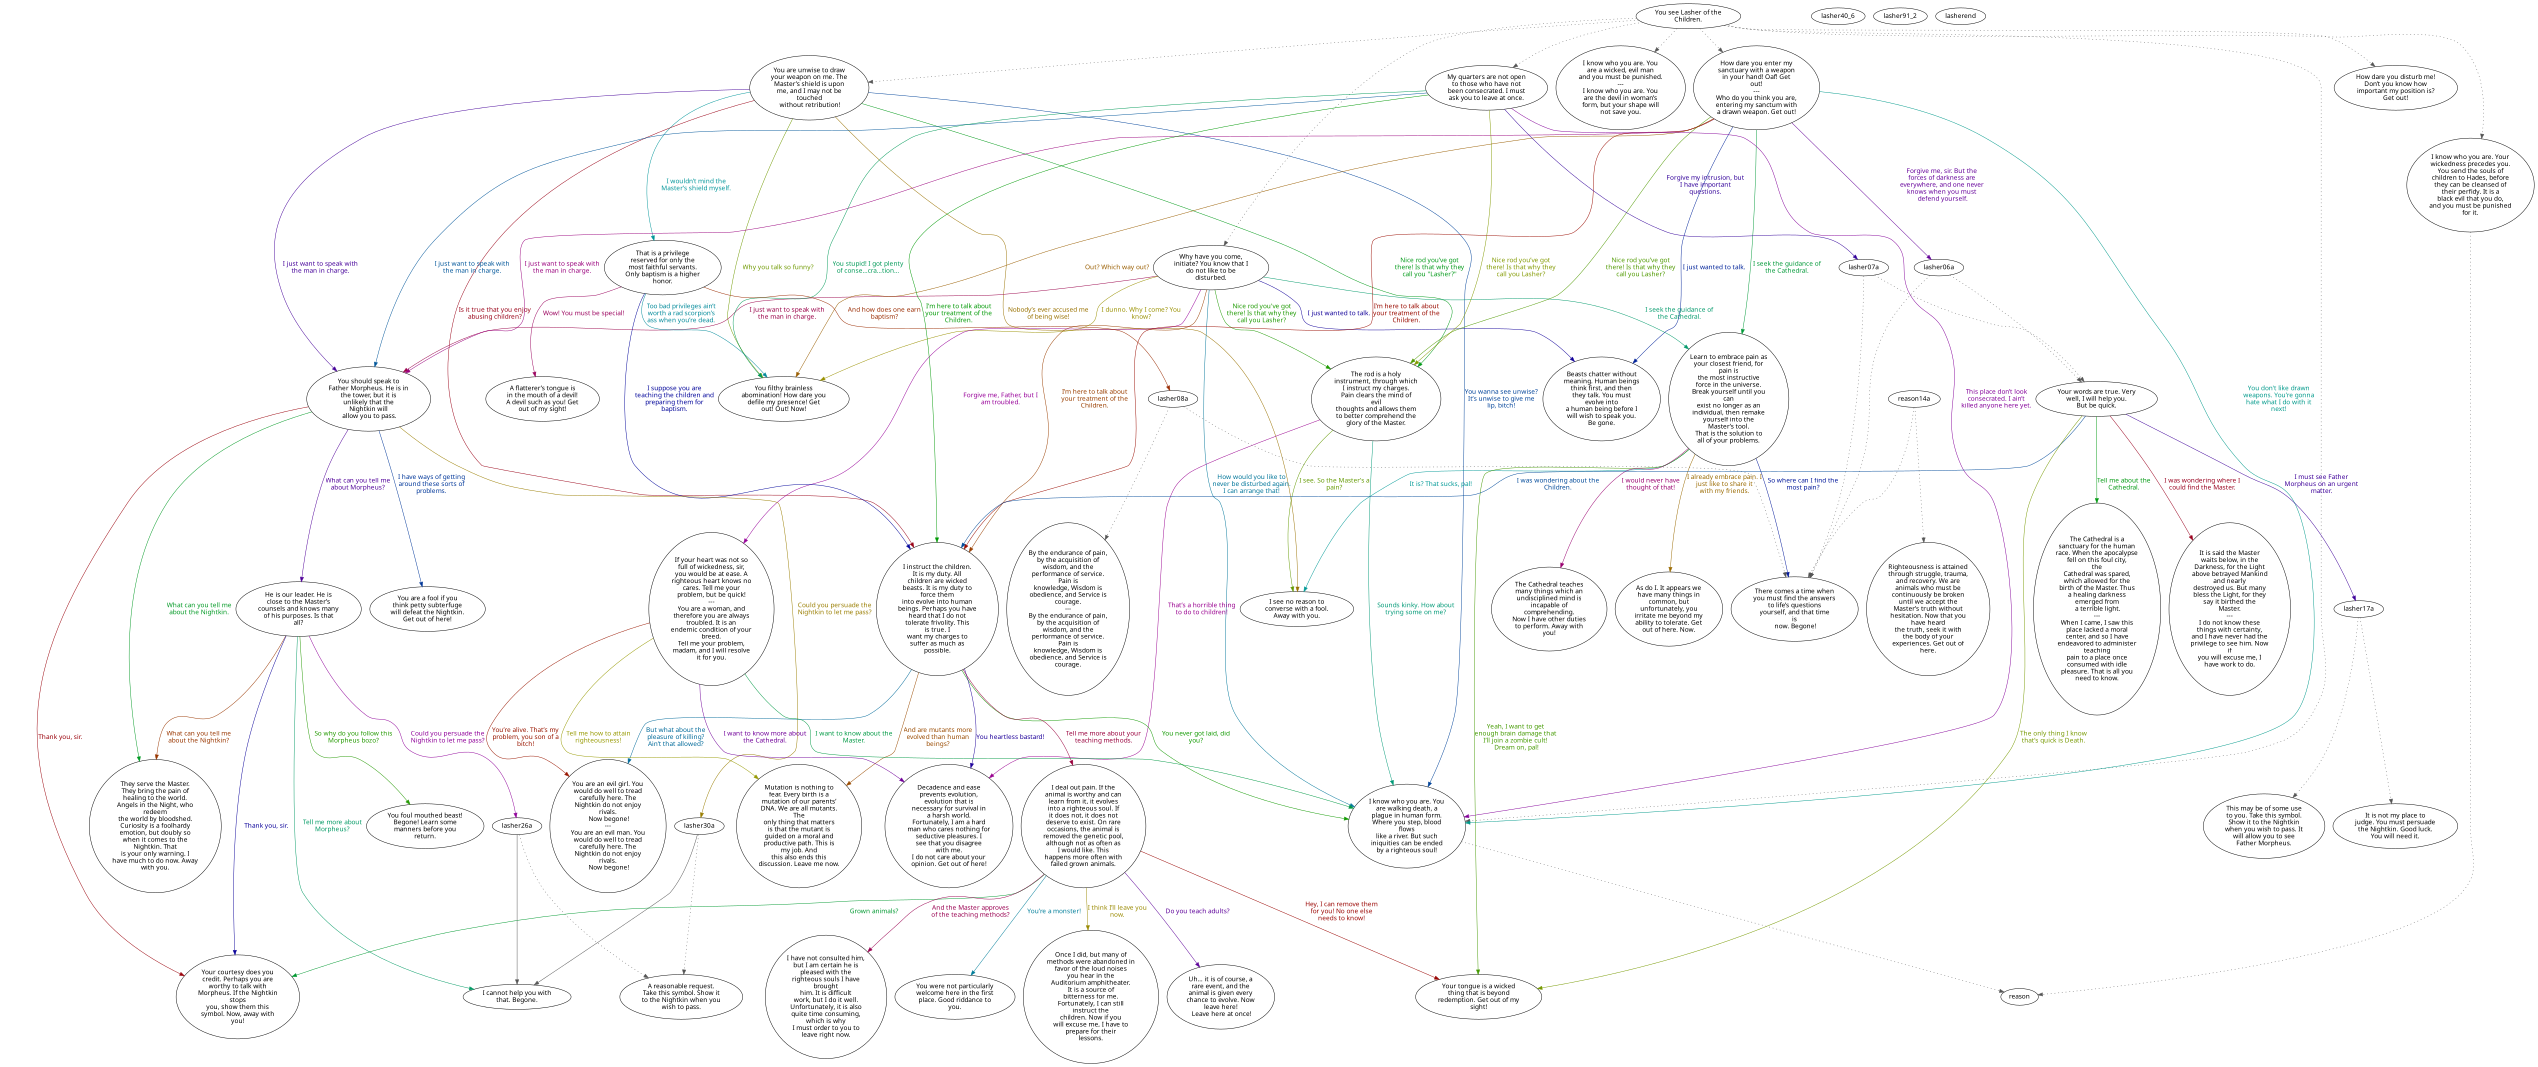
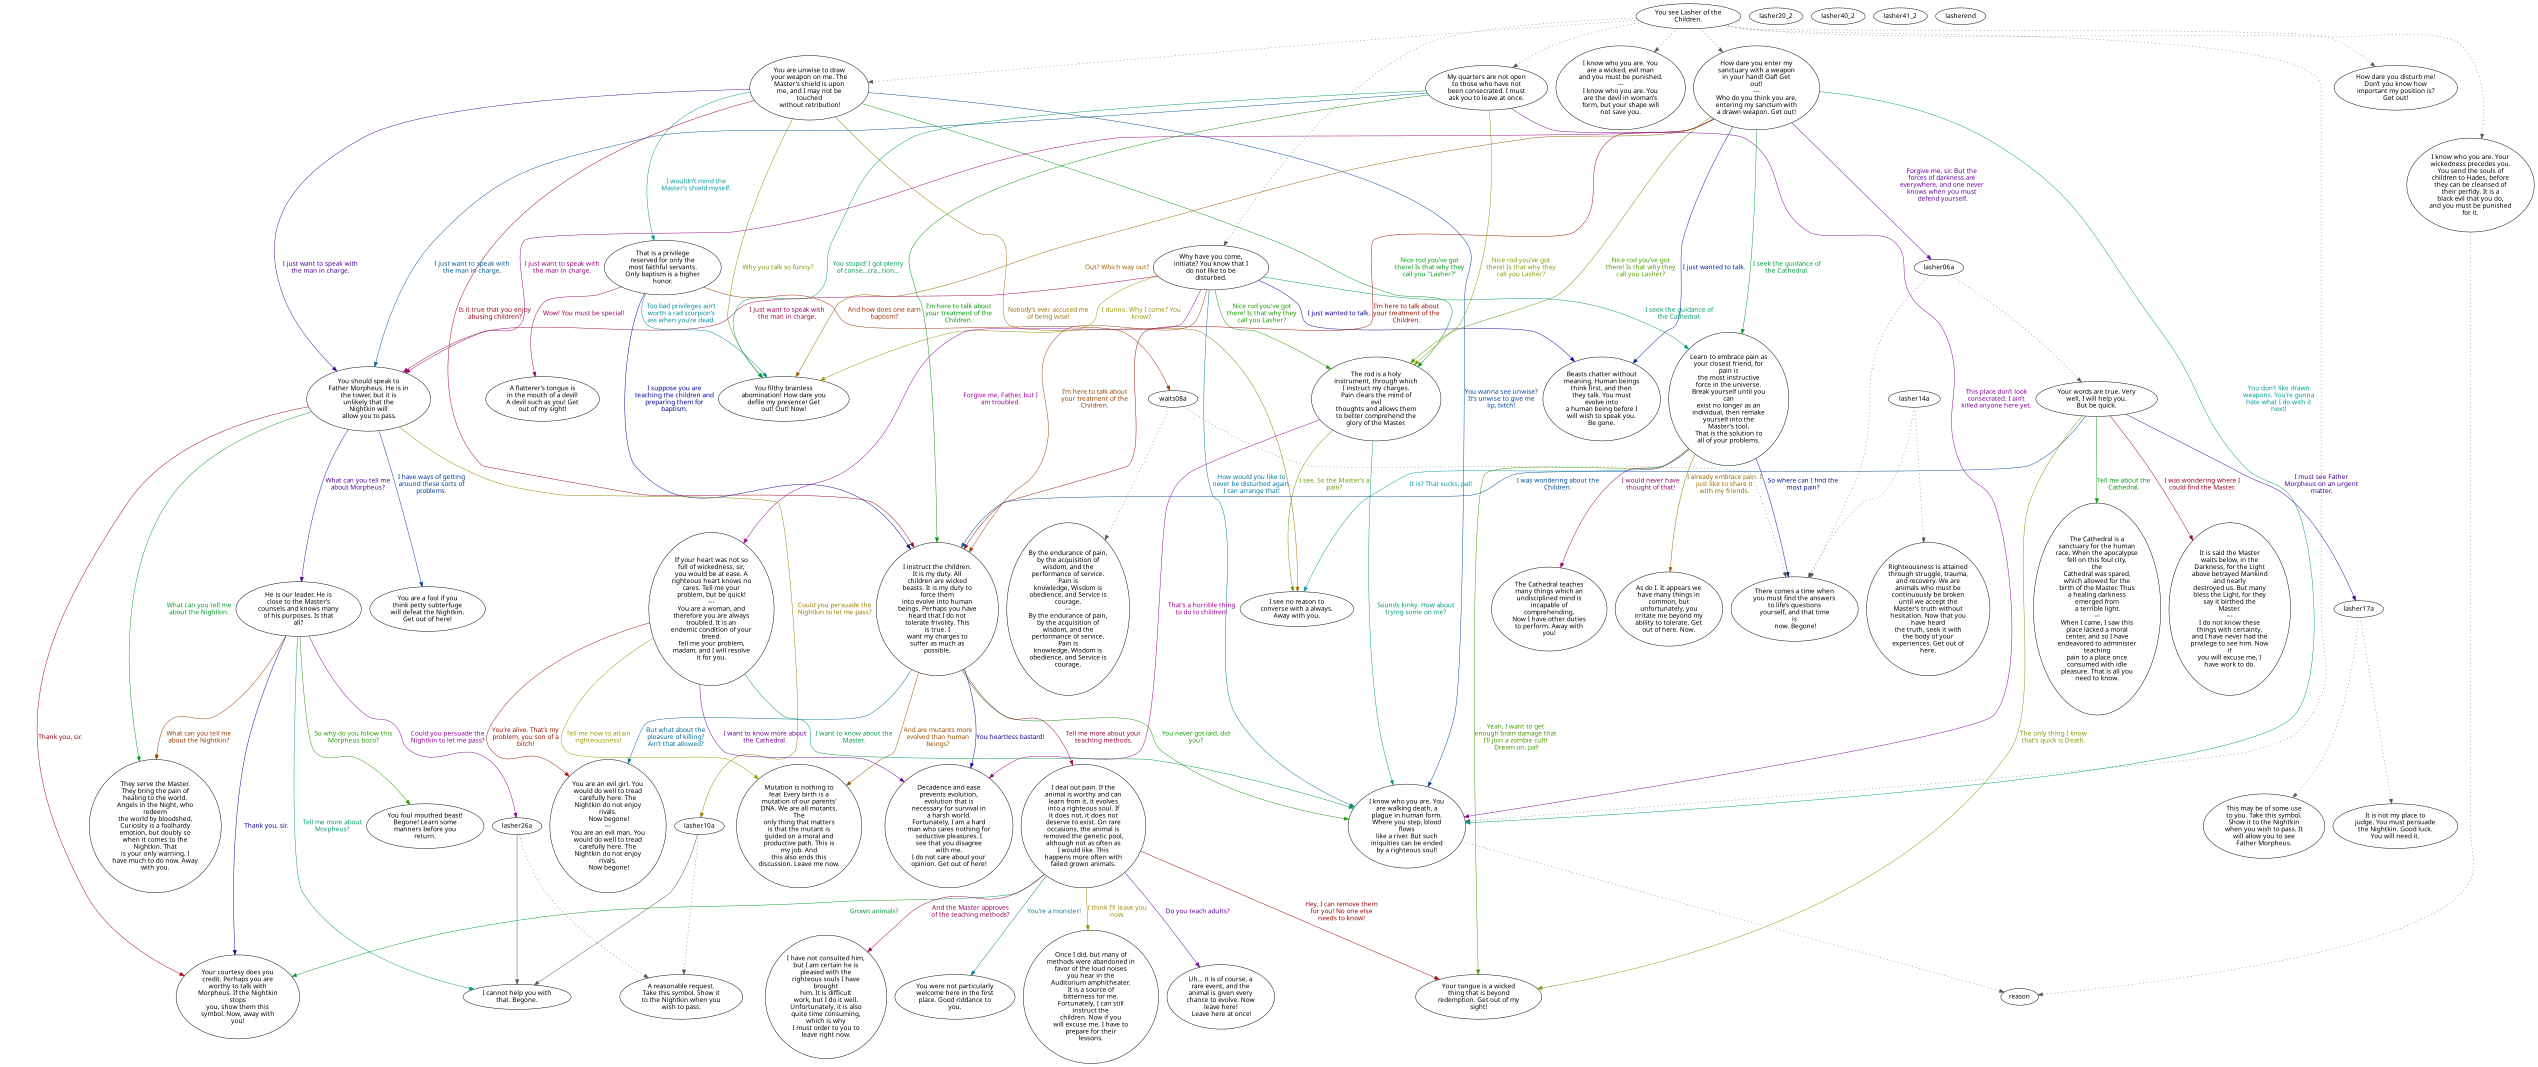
none -> (1776, 16)
(1838, 16) -> (1838, 16)
(1900, 16) -> (1900, 16)
(1864, 268) -> none
(1173, 399) -> (1173, 399)
(1914, 399) -> (1914, 399)
(1297, 609) -> (1297, 609)
(699, 826) -> (699, 826)
